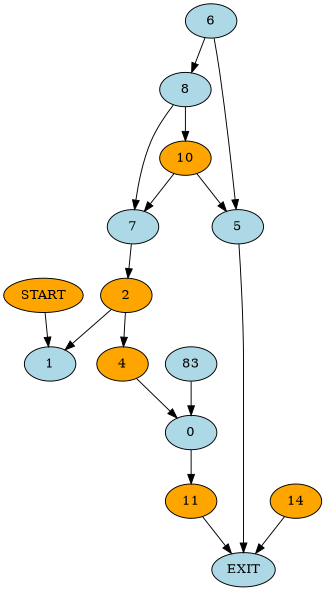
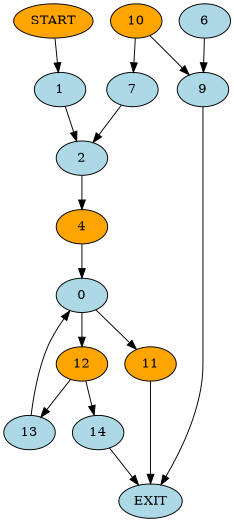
(185, 90) -> none
(238, 227) -> (203, 90)
(126, 295) -> (82, 158)
(92, 326) -> (70, 119)
none -> (82, 364)
(191, 364) -> (30, 433)
(296, 501) -> (98, 433)
